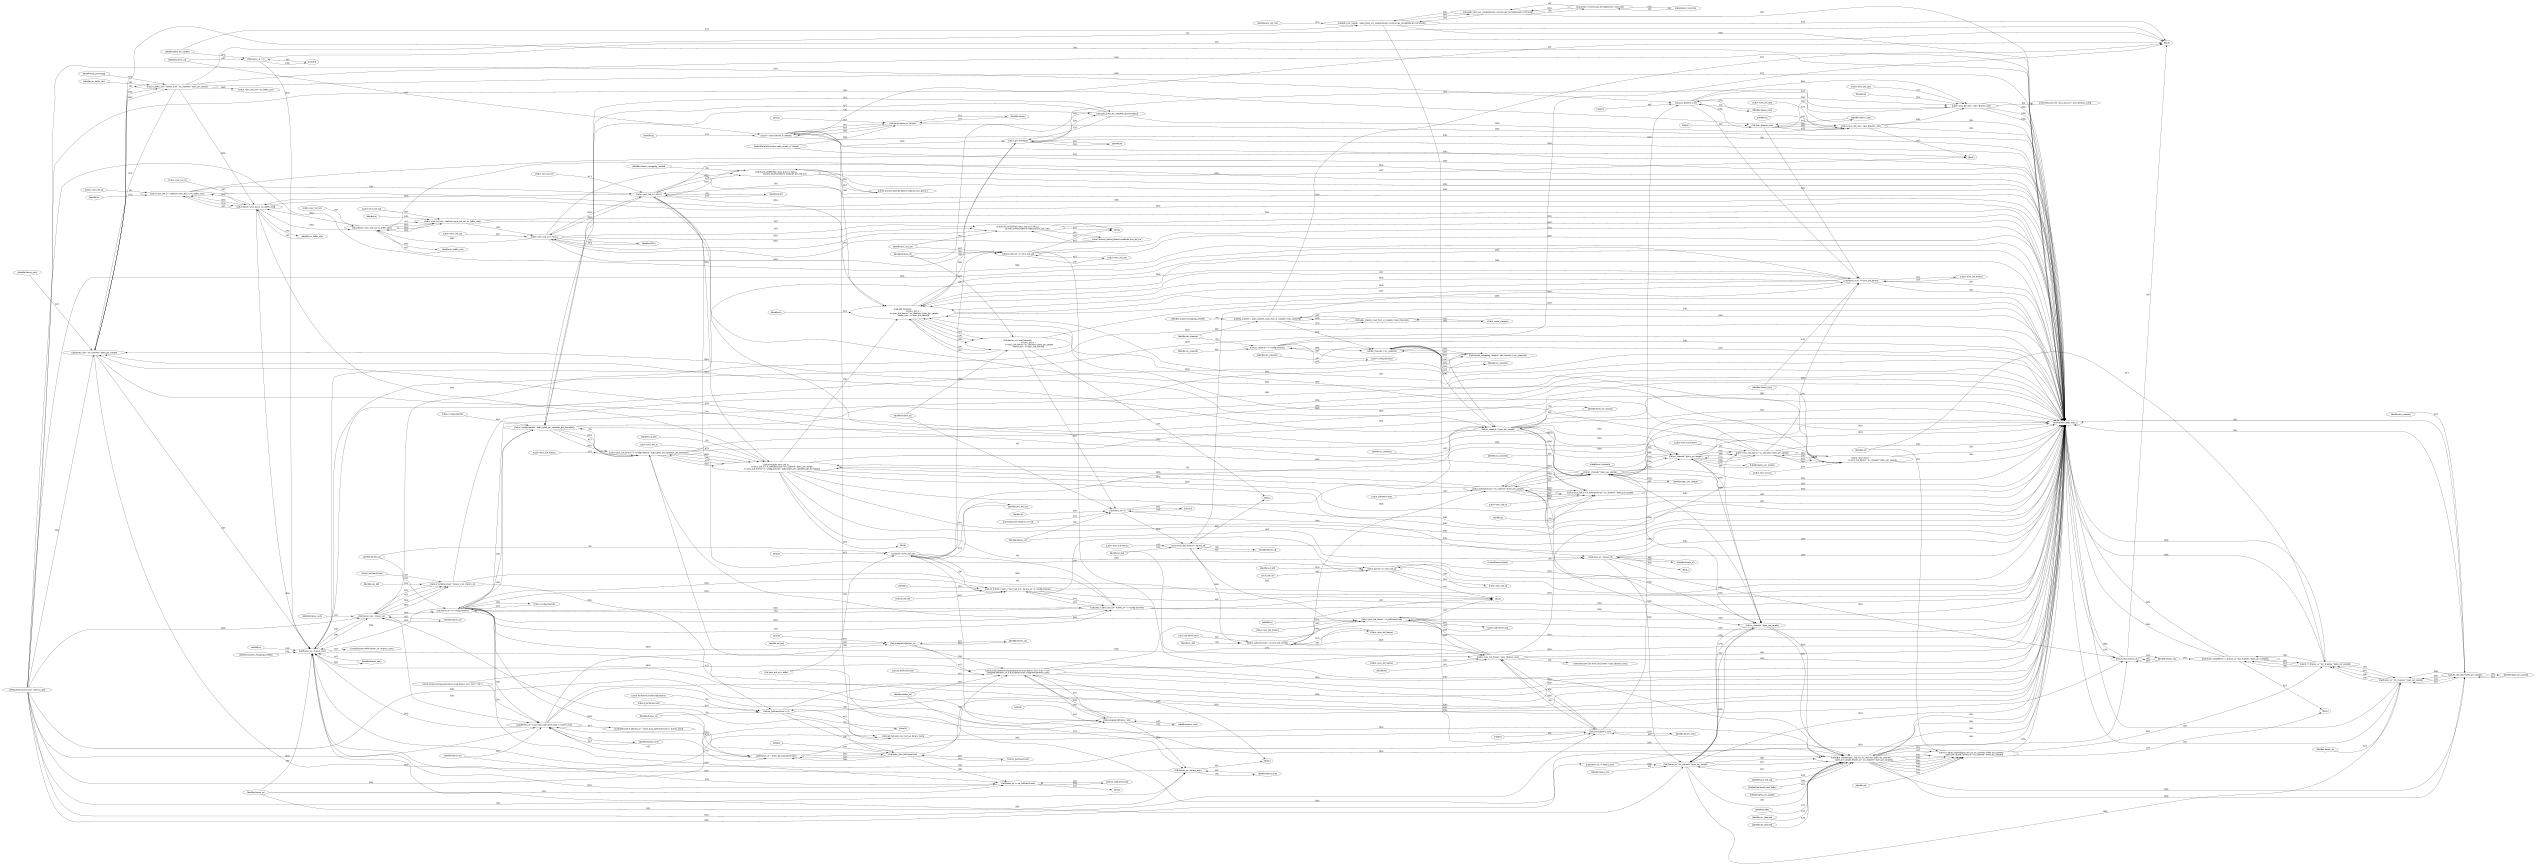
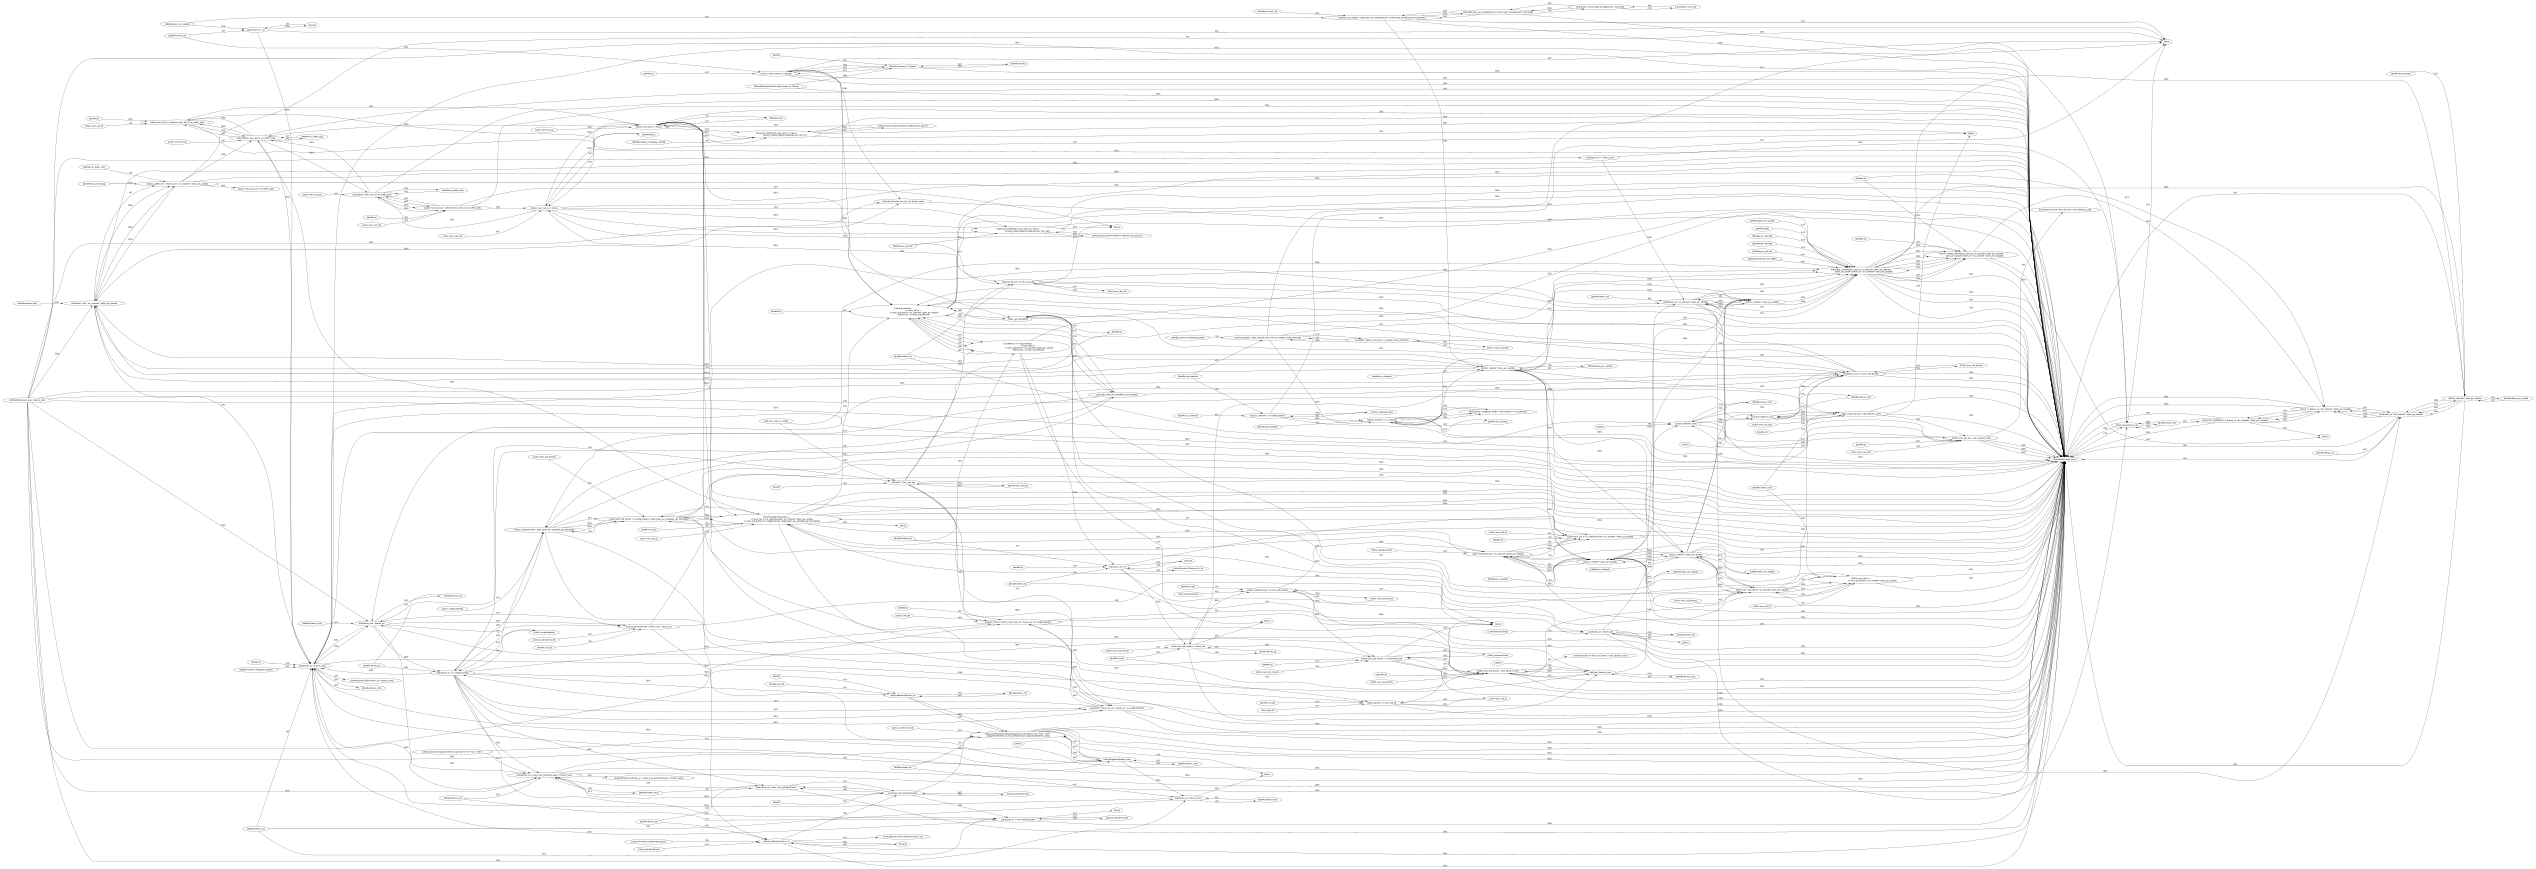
(1072, 518) -> (1149, 571)
(401, 595) -> none
none -> (1705, 824)
none -> (903, 837)
